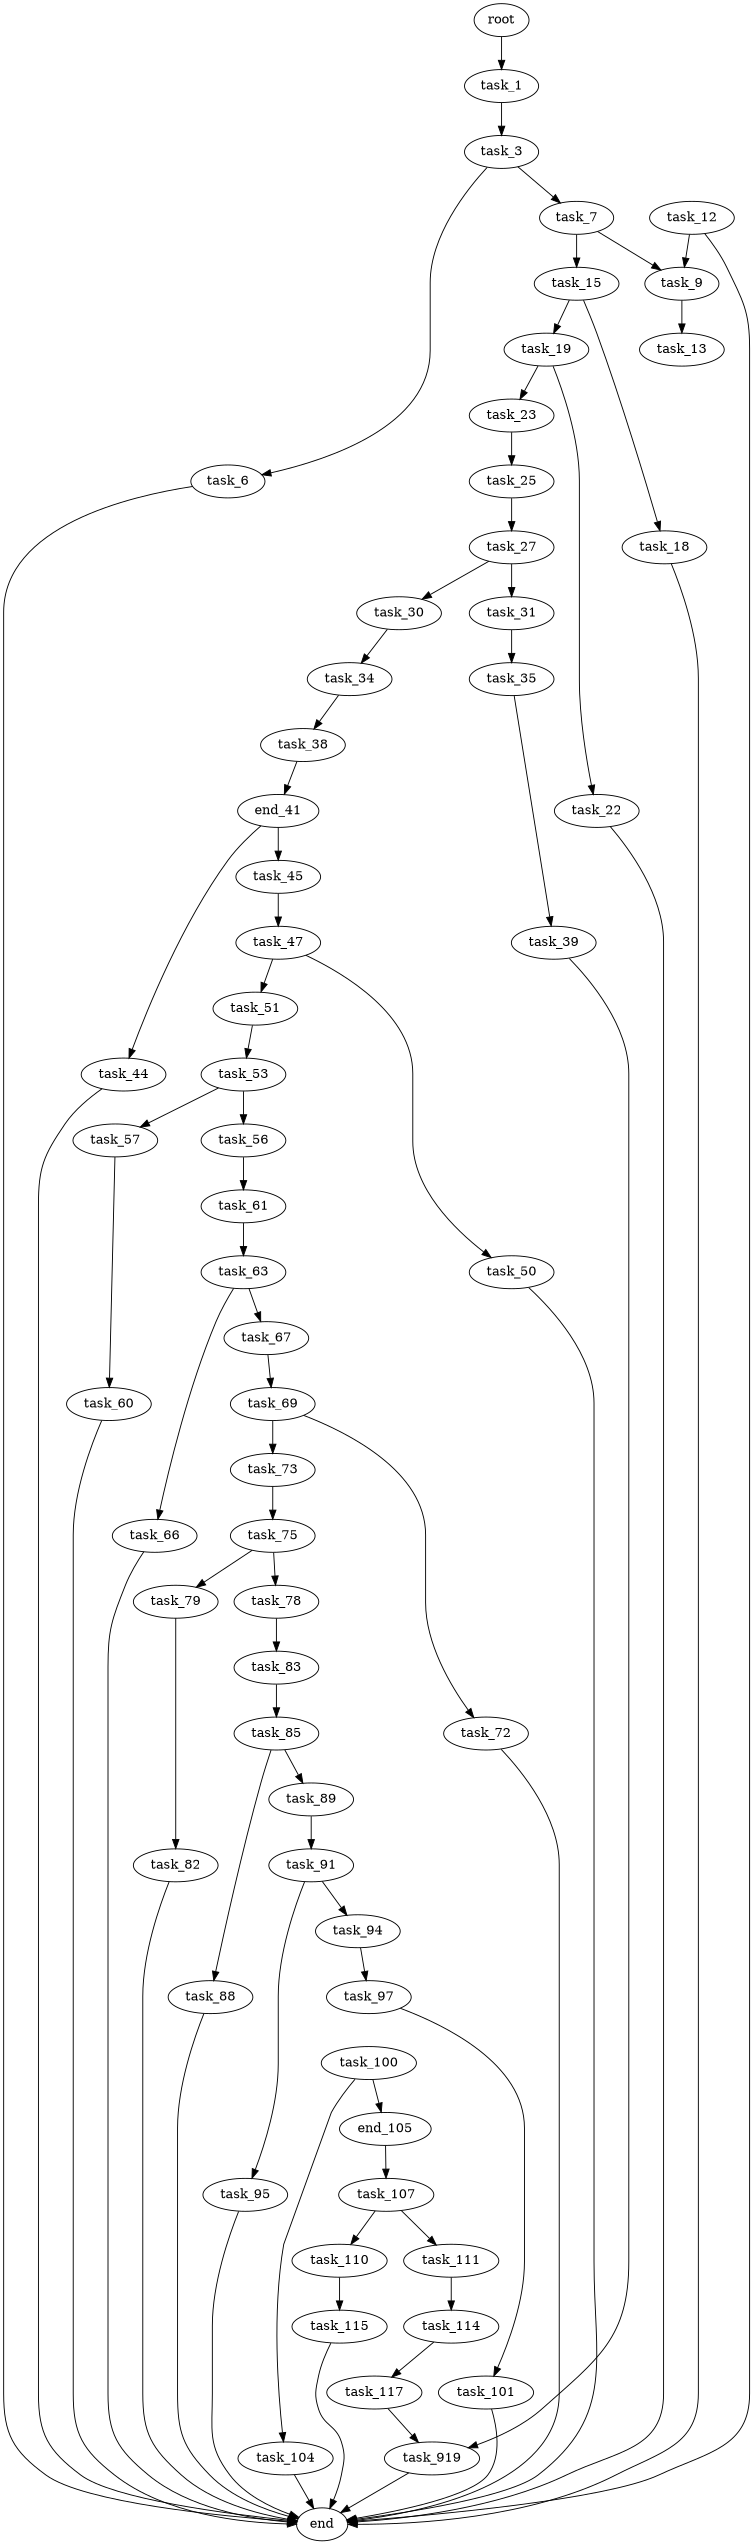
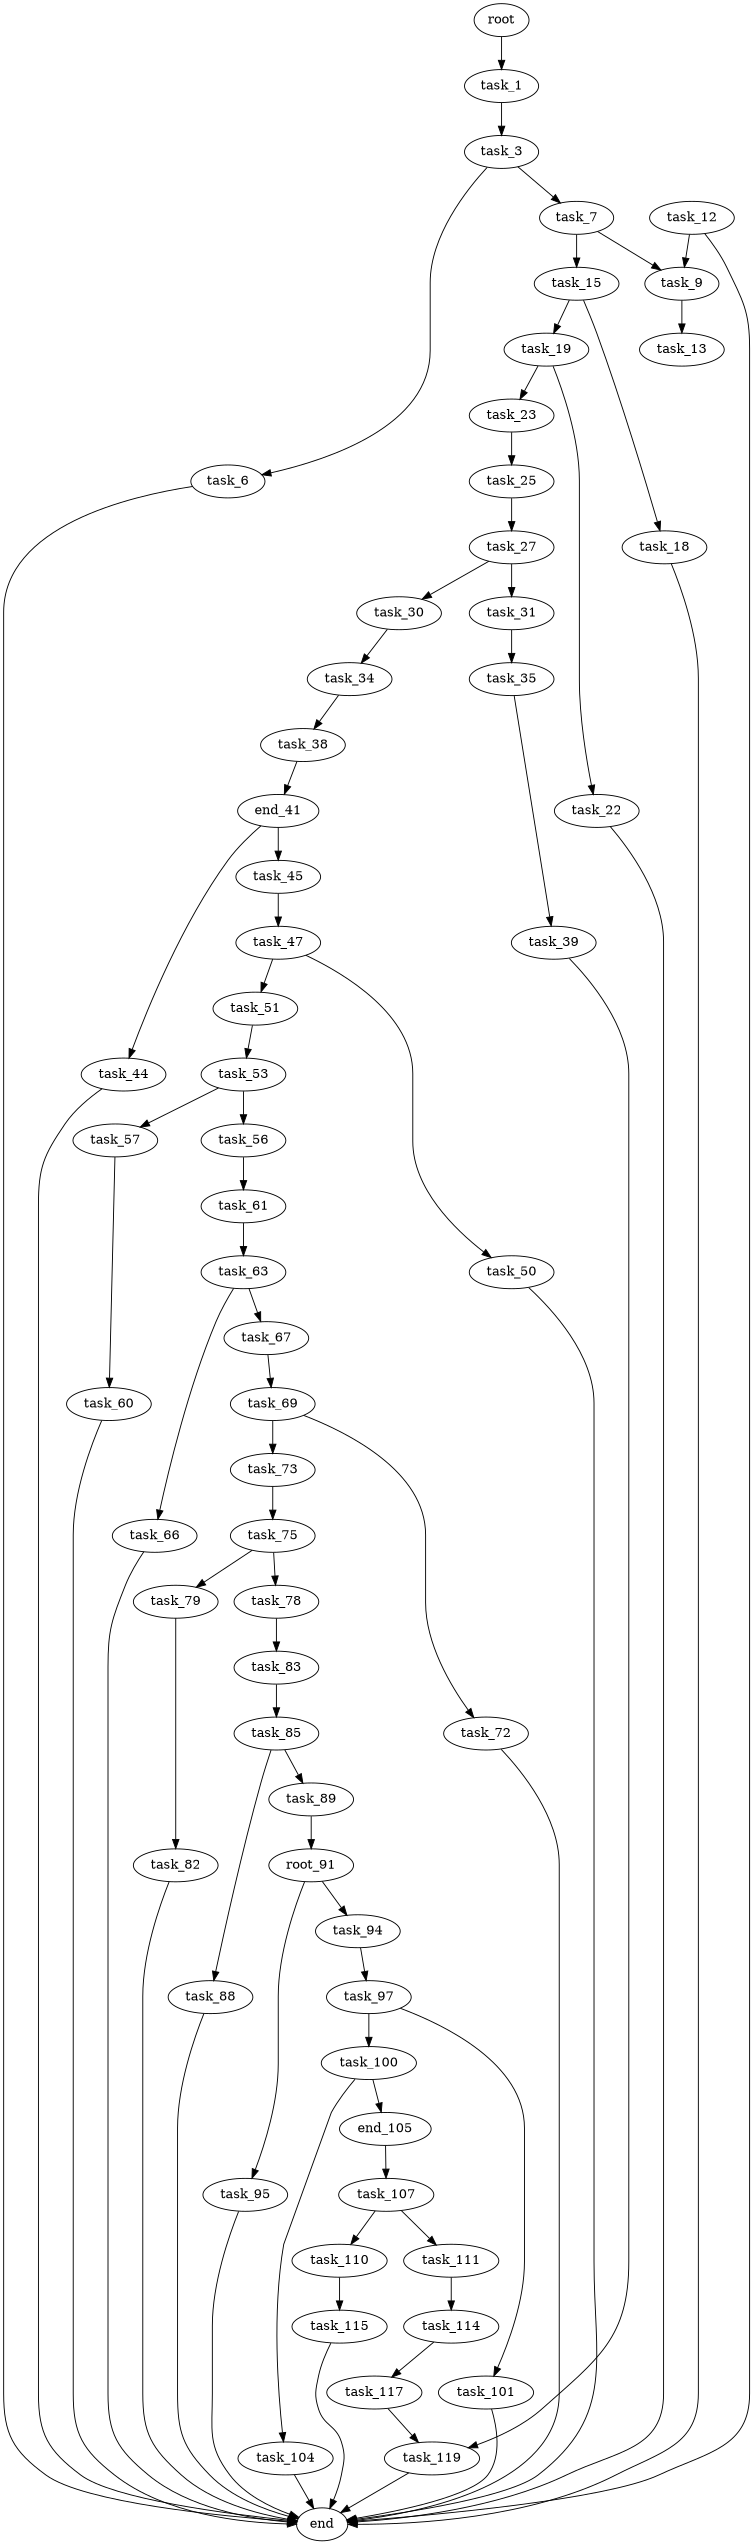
(311, 1865) -> (311, 1865)
none -> (369, 2026)
(432, 2458) -> (432, 2458)
